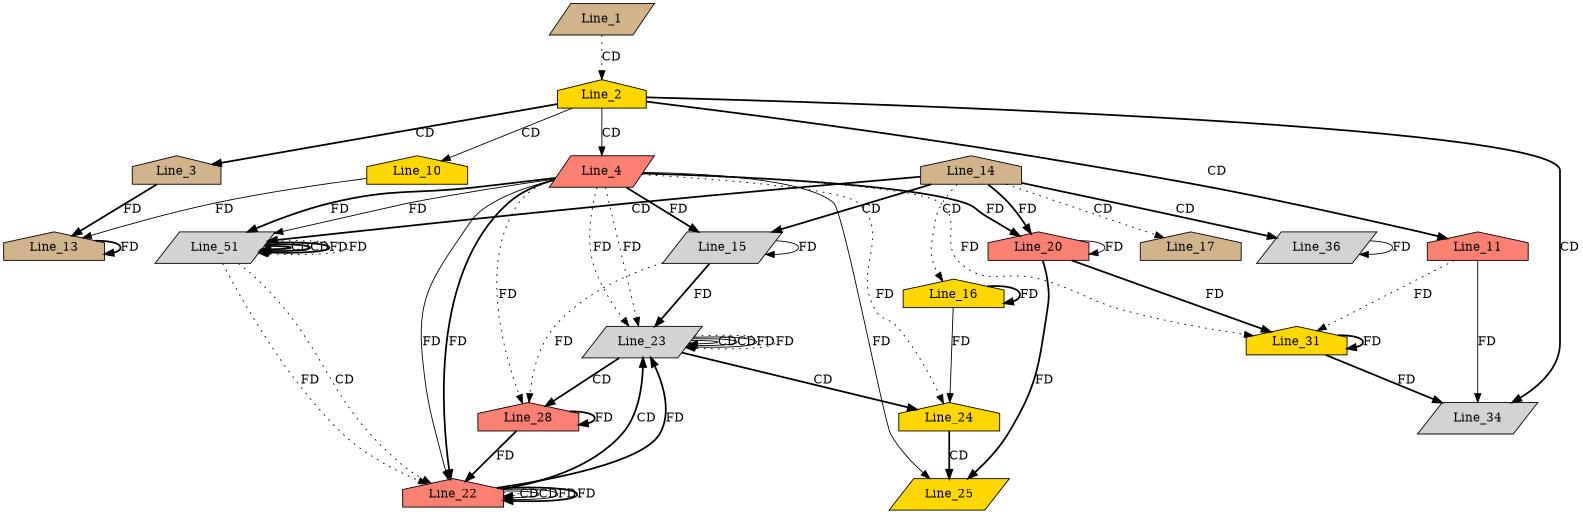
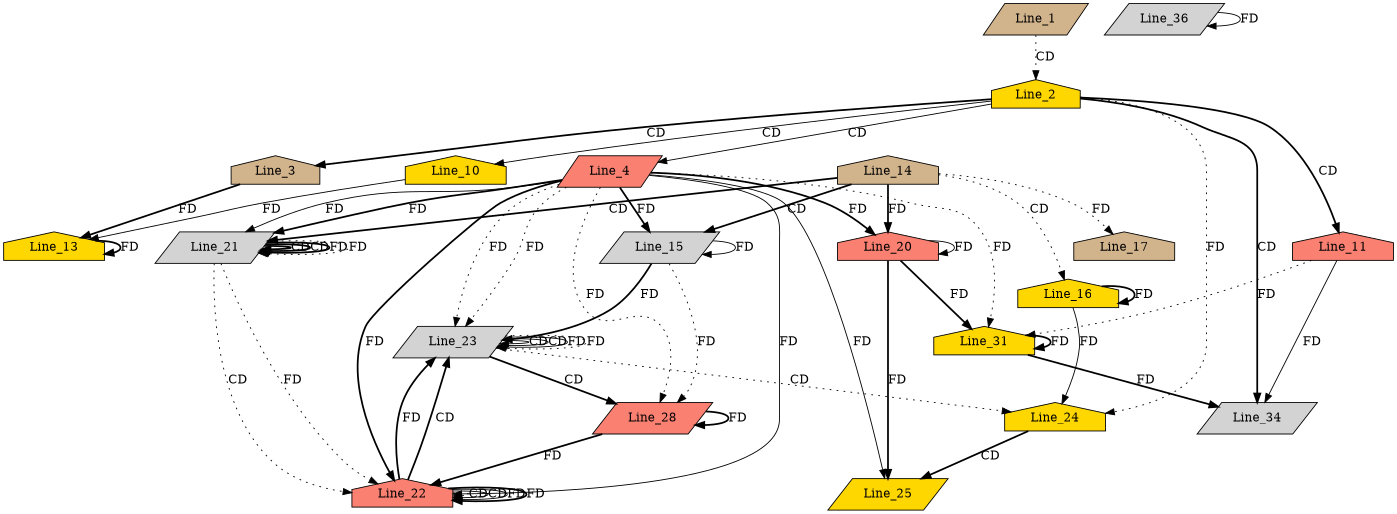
(849, 199) -> (1206, 239)
(1145, 209) -> none
(1103, 210) -> (1101, 210)
(54, 248) -> (54, 248)
(215, 248) -> (215, 248)
(795, 380) -> (749, 380)
(528, 418) -> (653, 418)
